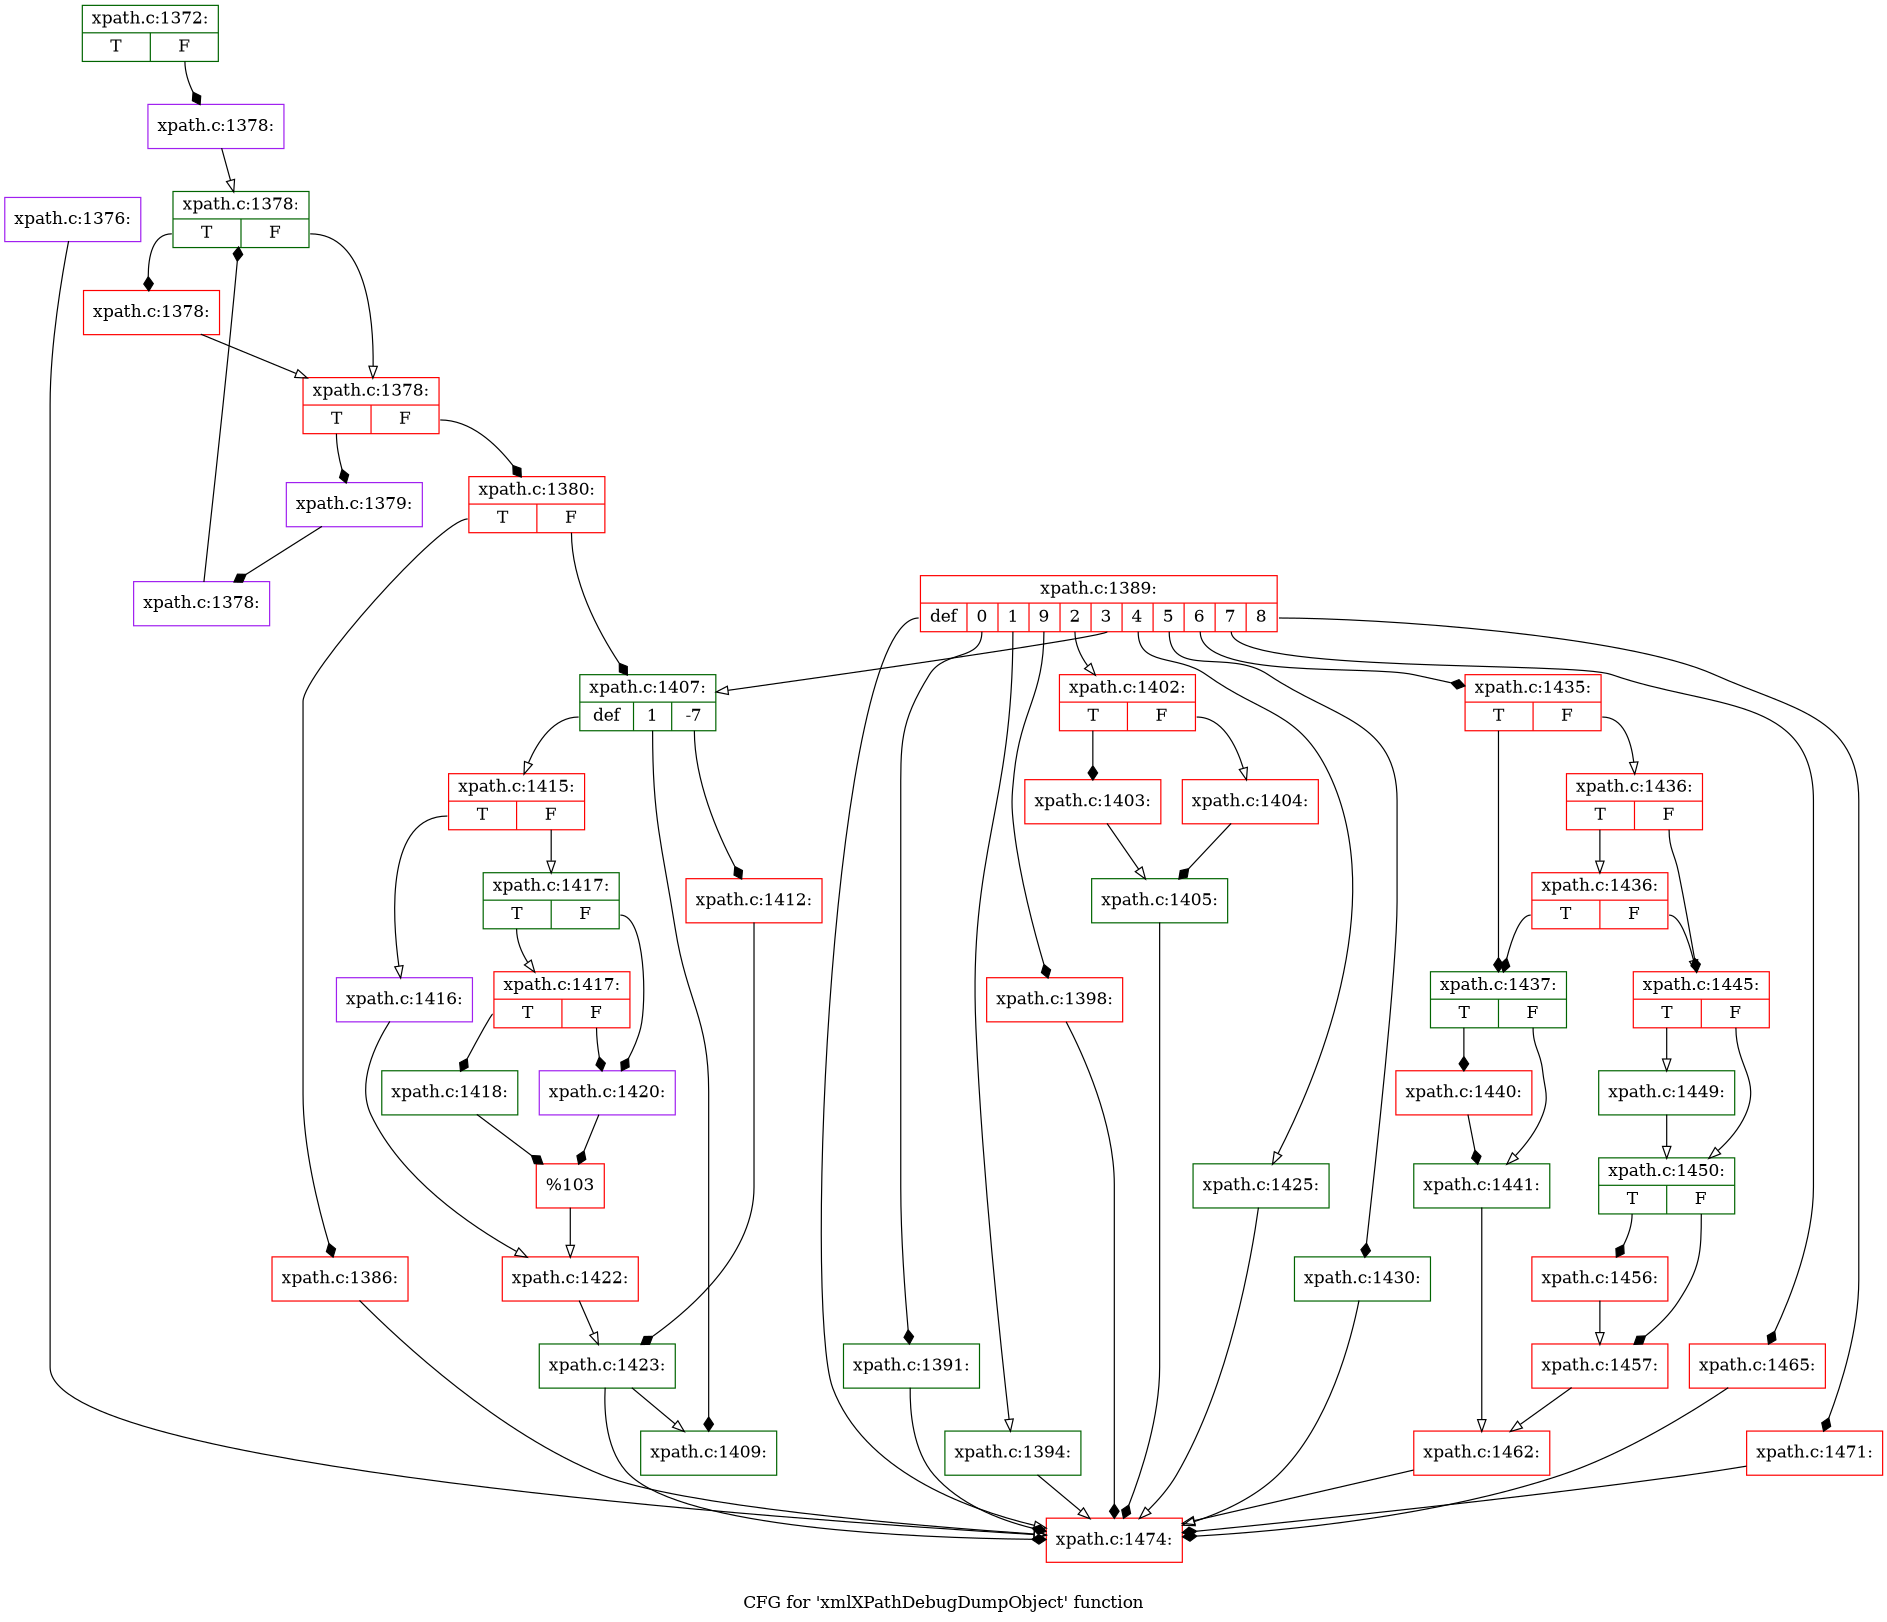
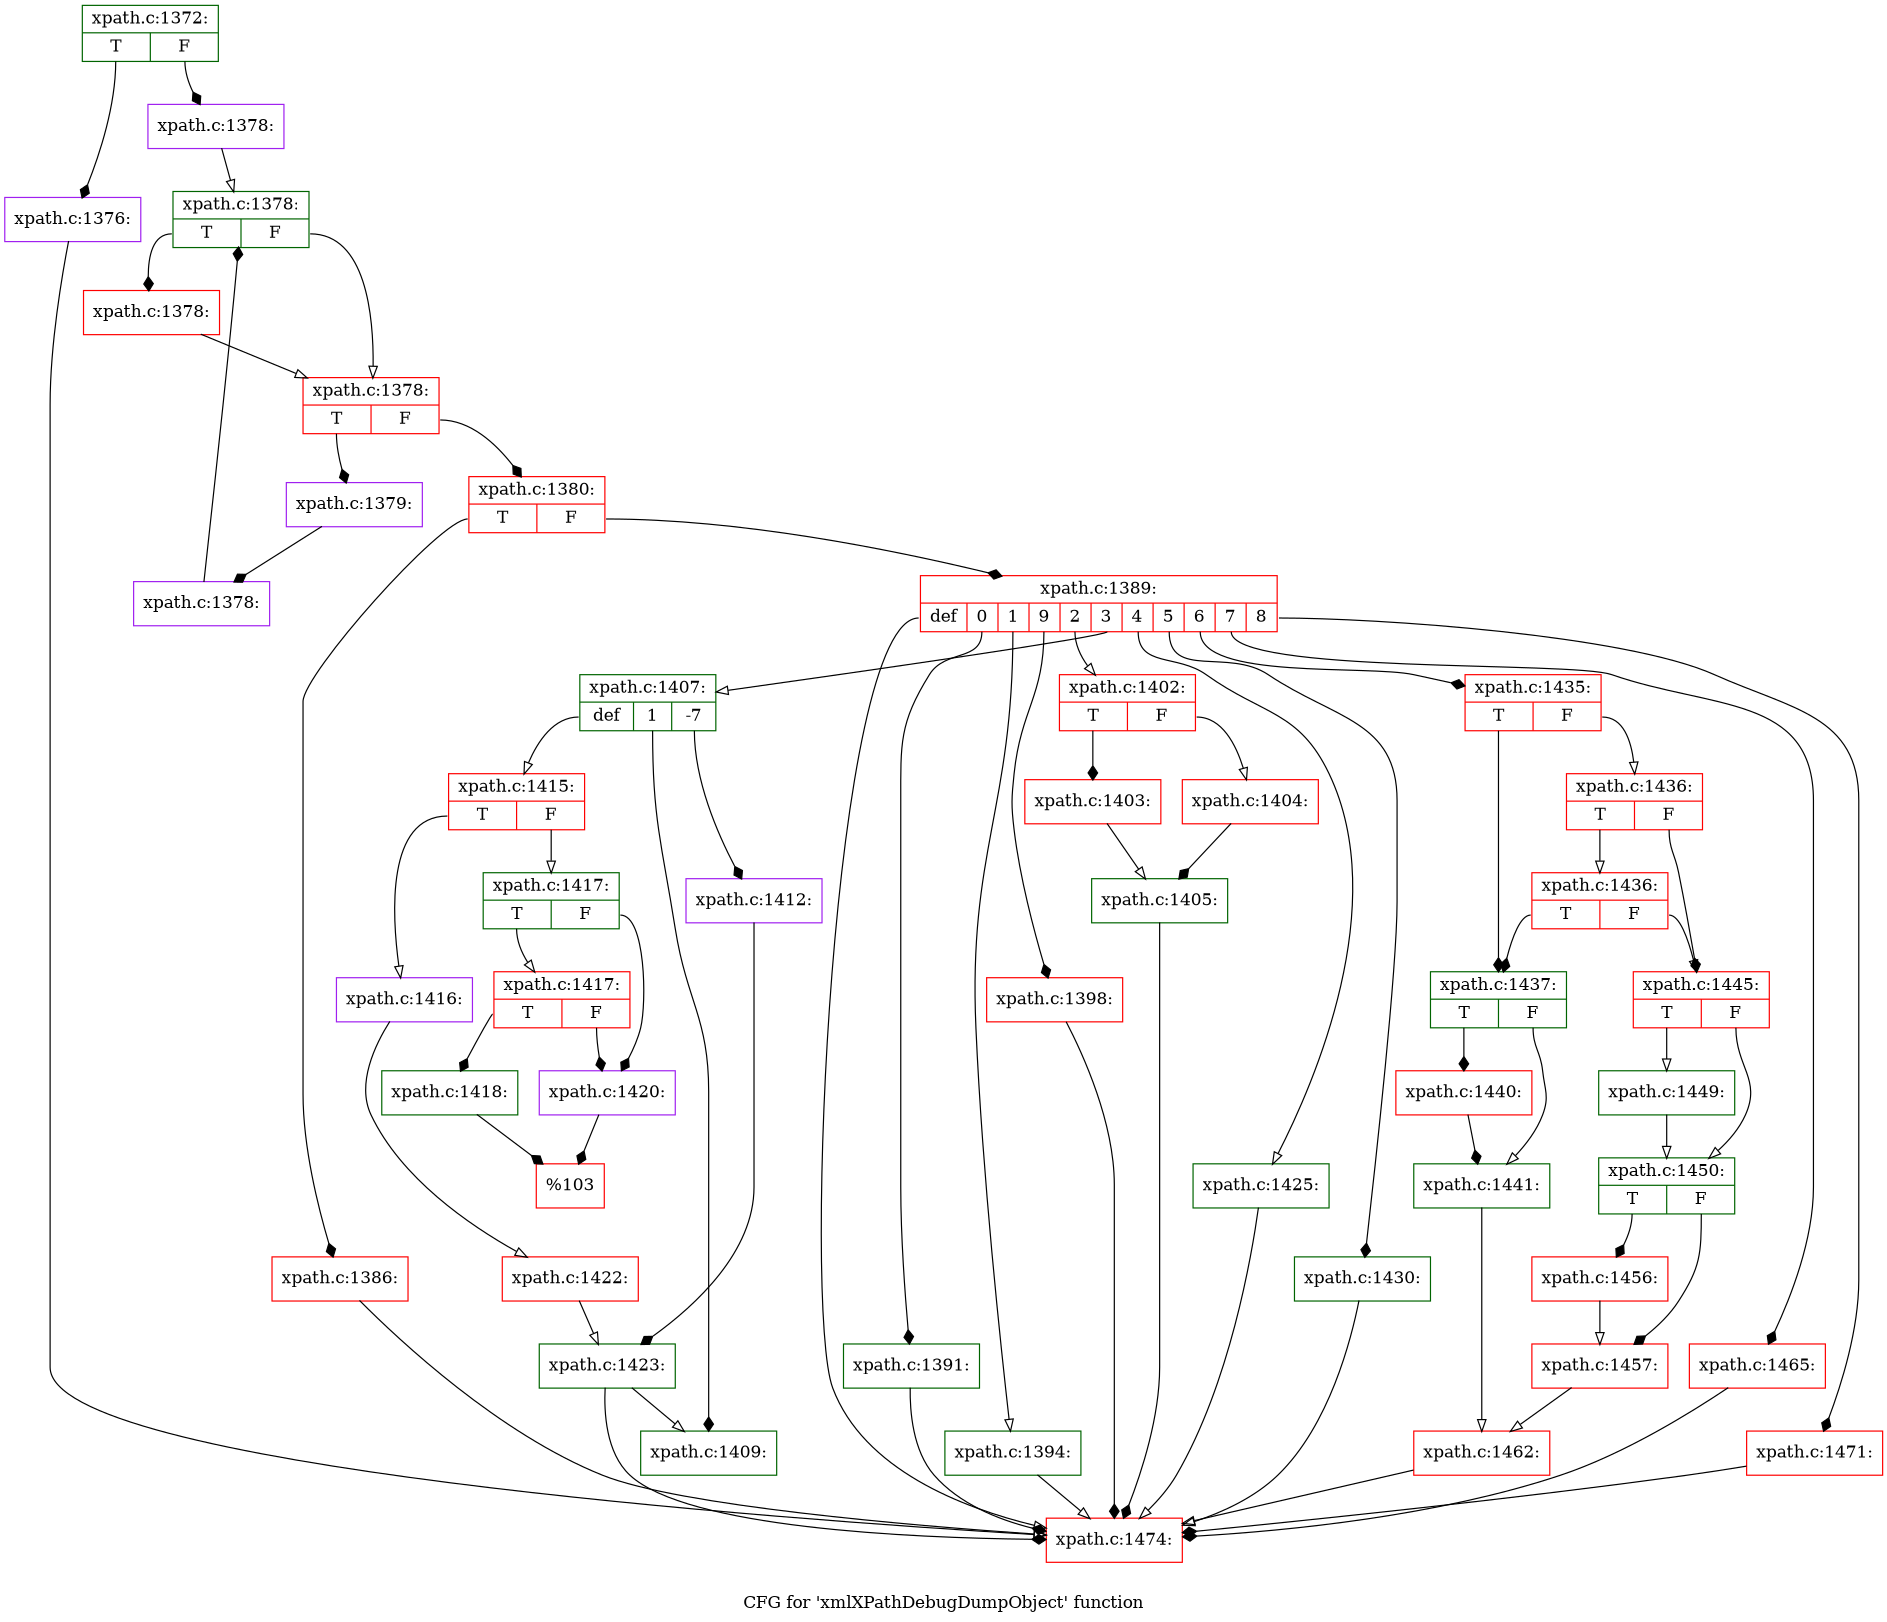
none -> (107, 124)
(586, 601) -> (798, 535)
(754, 901) -> (754, 901)
(570, 1226) -> none
